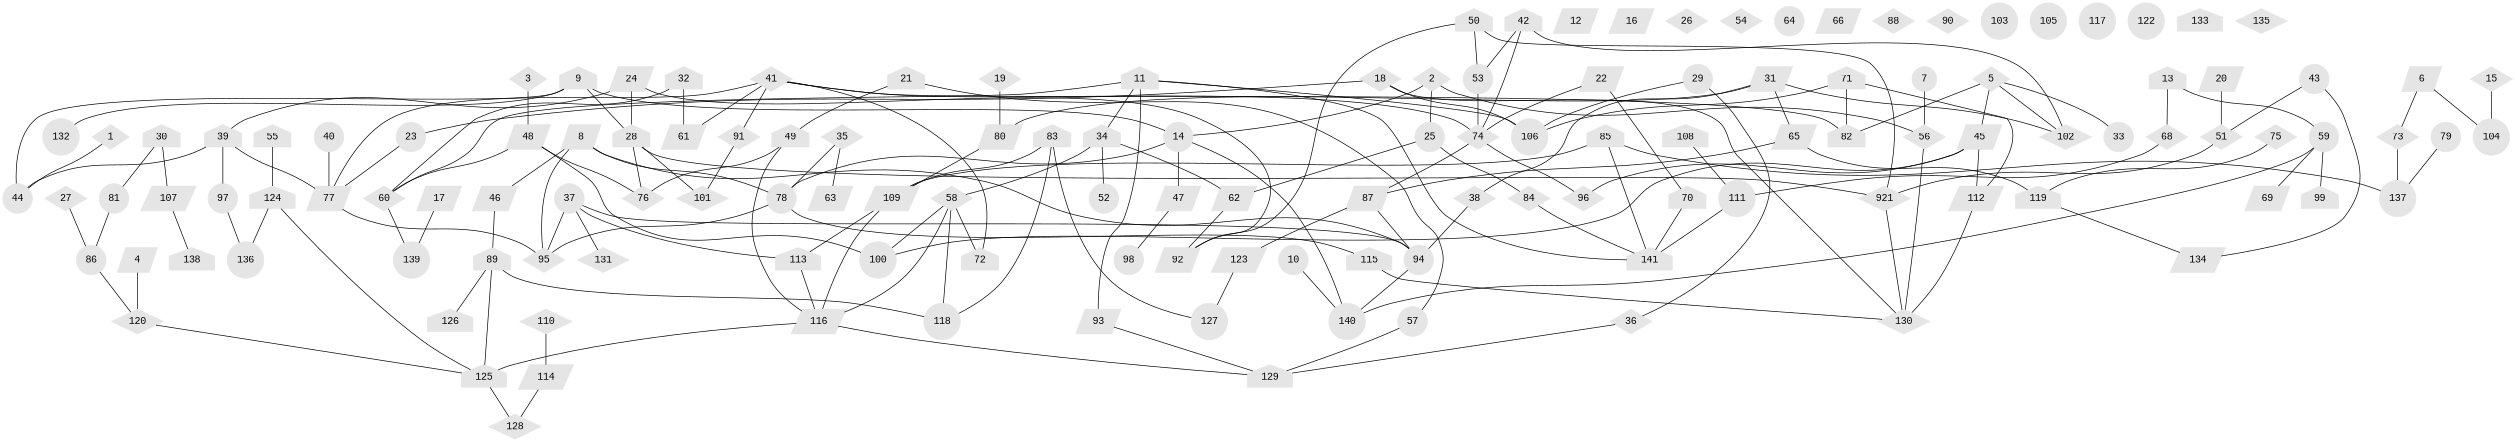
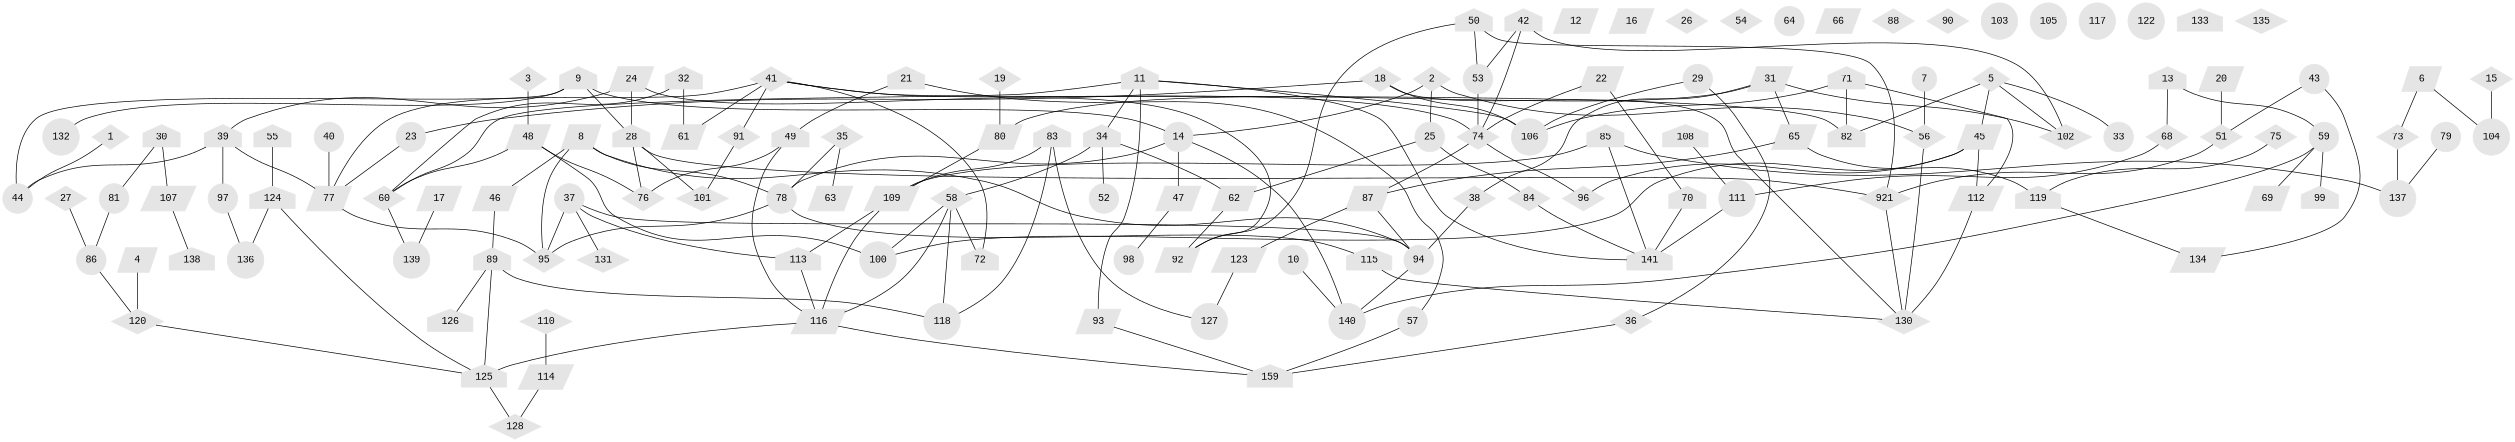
(1270, 377) -> (1270, 377)
